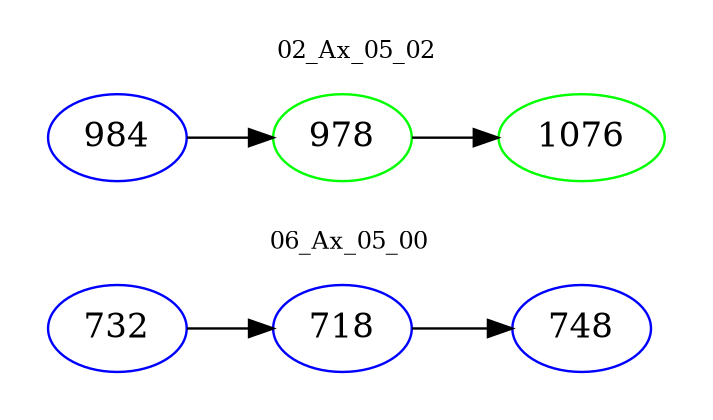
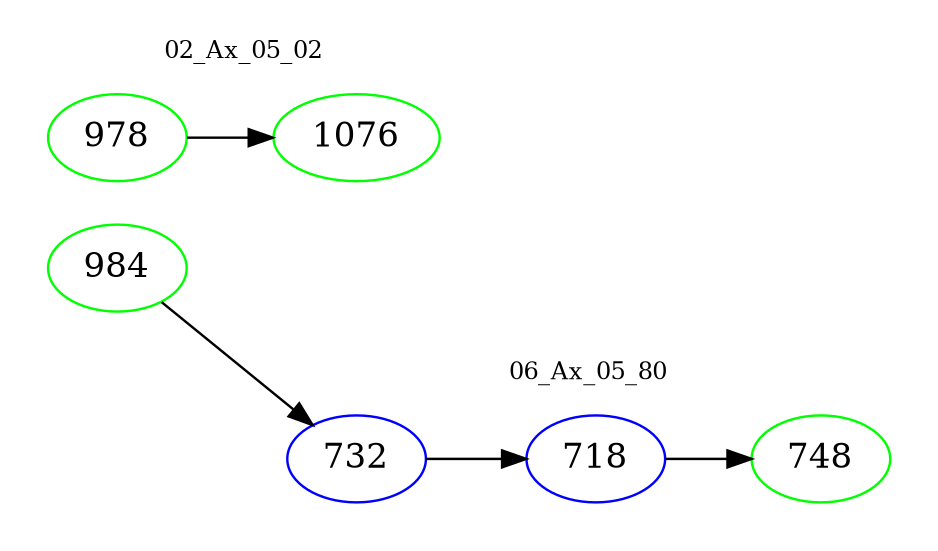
(117, 138) -> (117, 268)
(218, 138) -> (228, 356)
(350, 243) -> (589, 373)
(582, 328) -> (821, 459)
